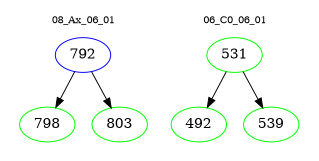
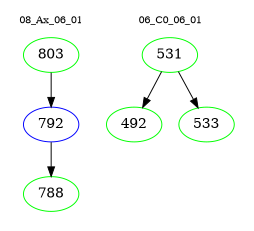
(99, 85) -> (51, 85)
(47, 125) -> (51, 194)
(271, 125) -> (207, 125)
